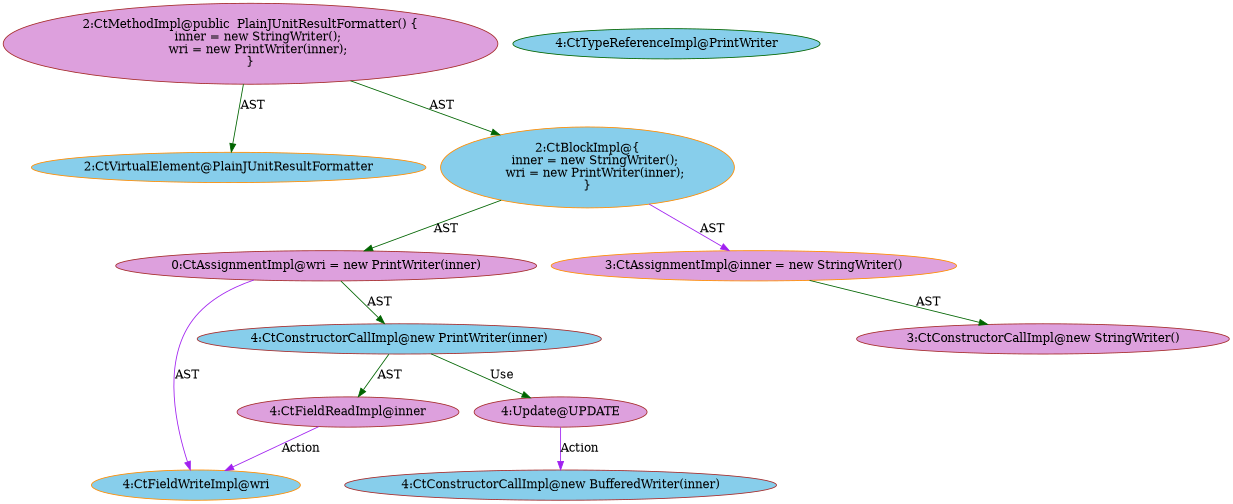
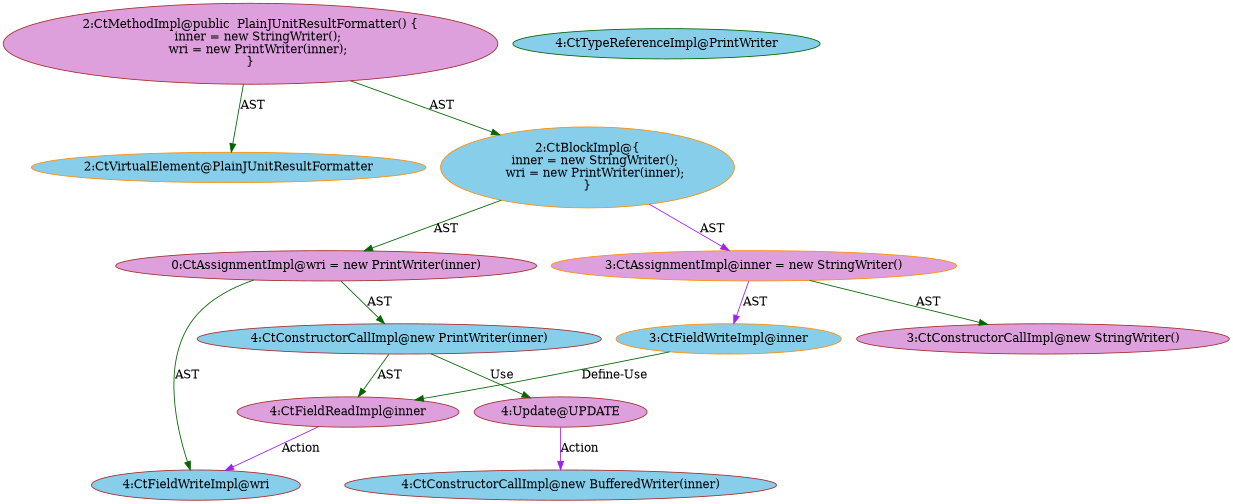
none -> (729, 339)
(178, 353) -> (178, 353)
(196, 485) -> (196, 485)
